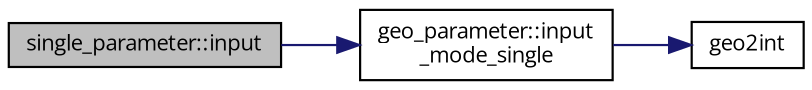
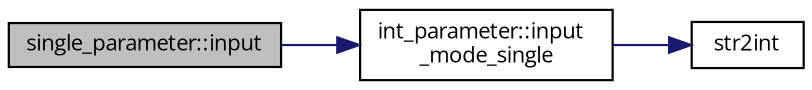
(486, 45) -> (486, 45)
(748, 45) -> (748, 45)
